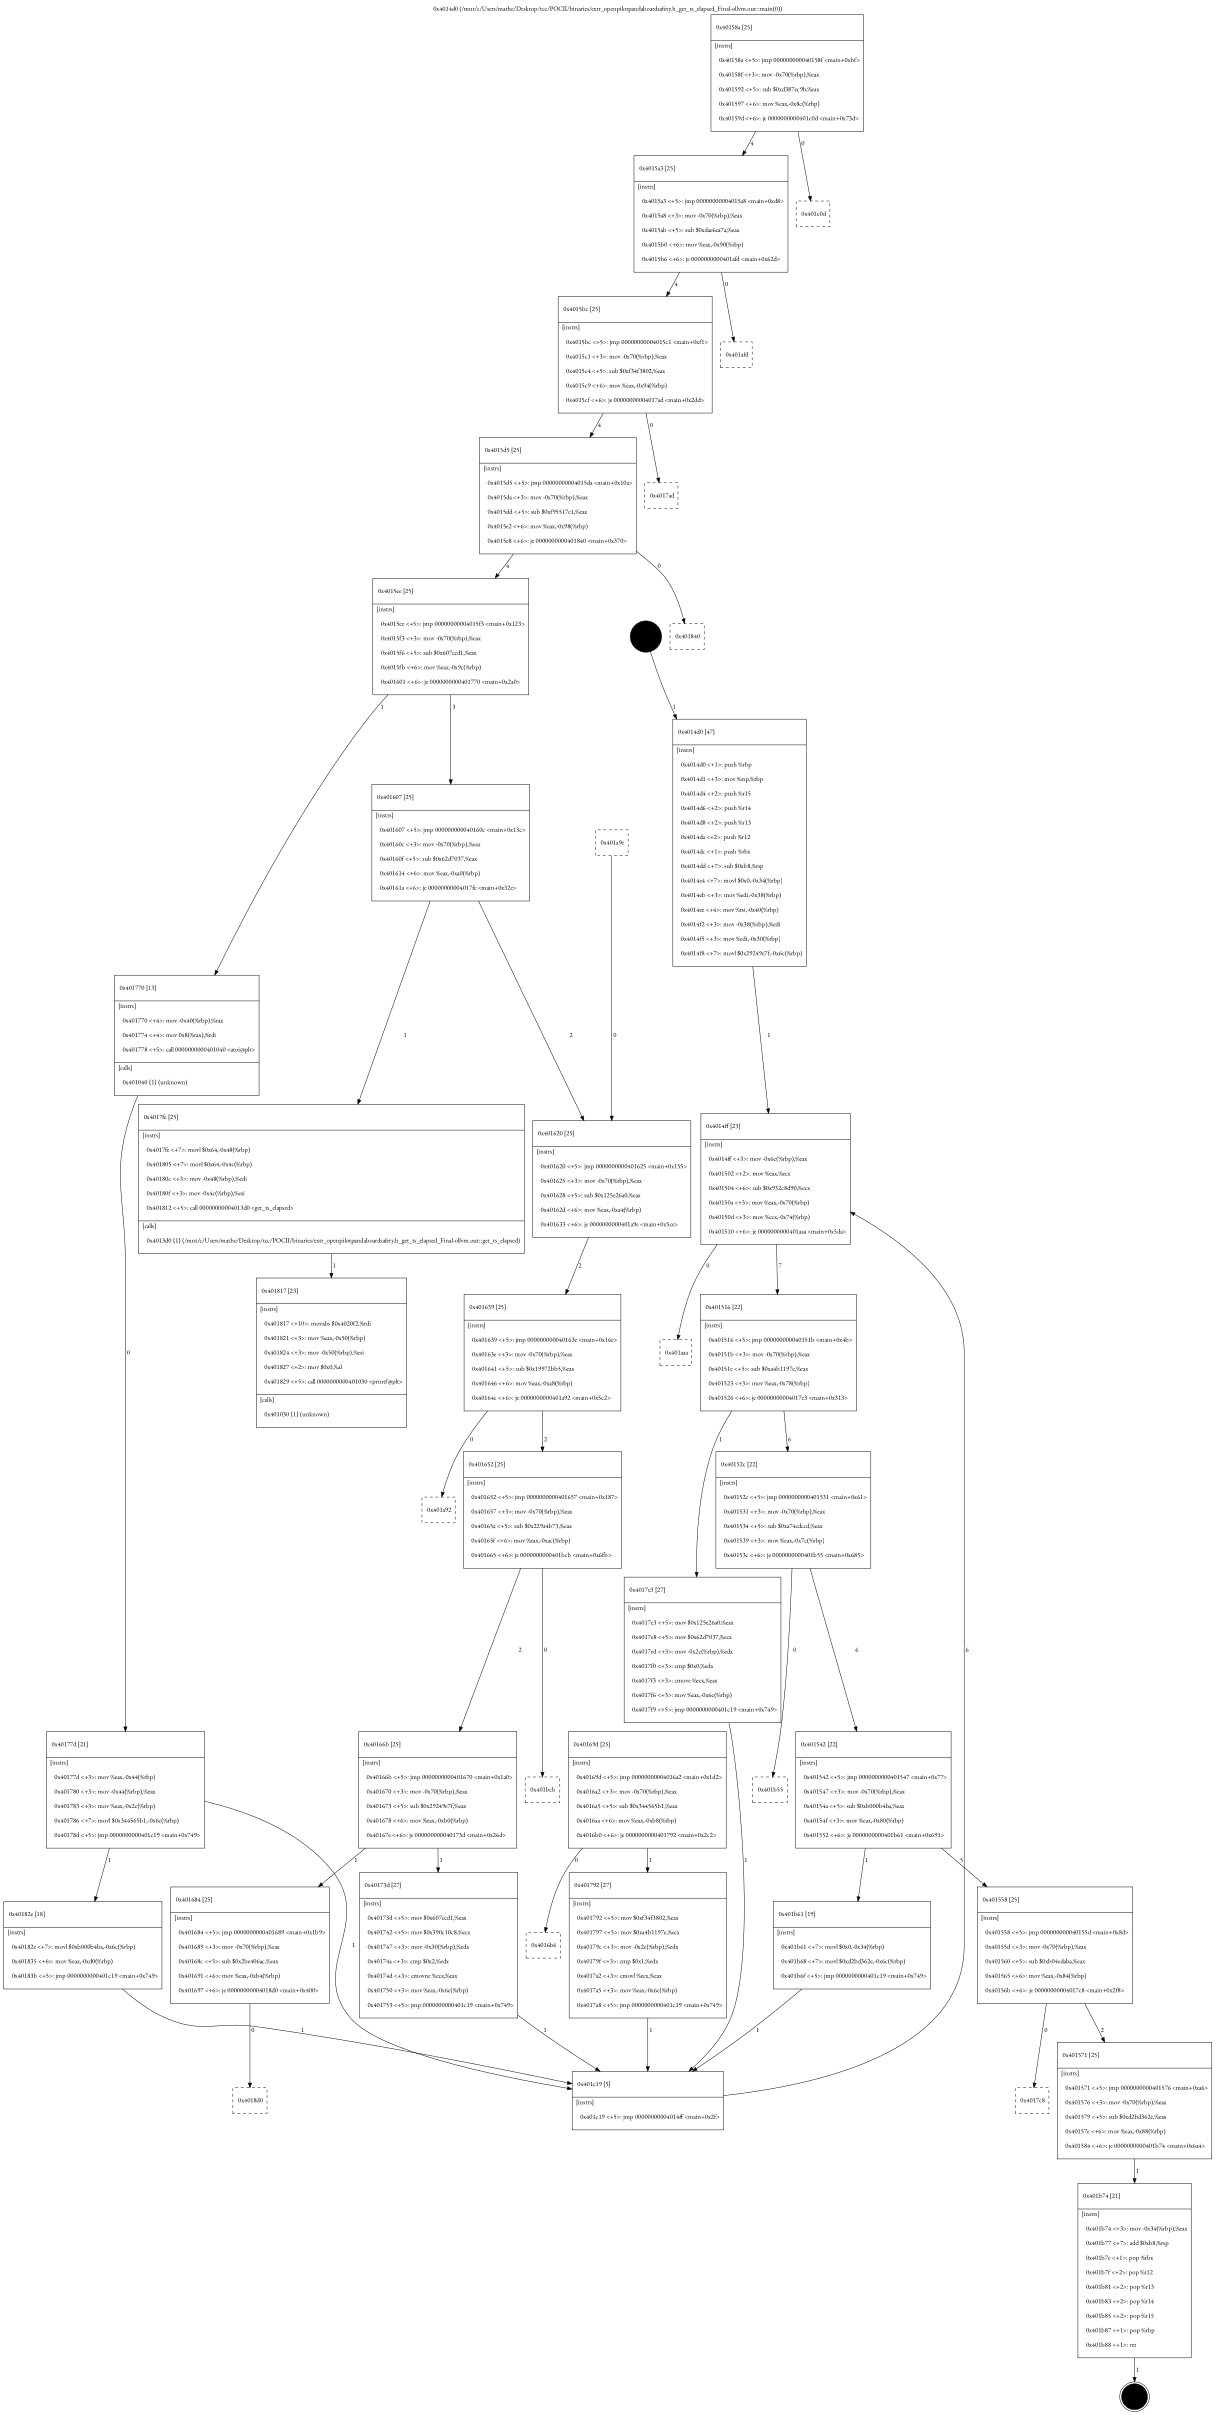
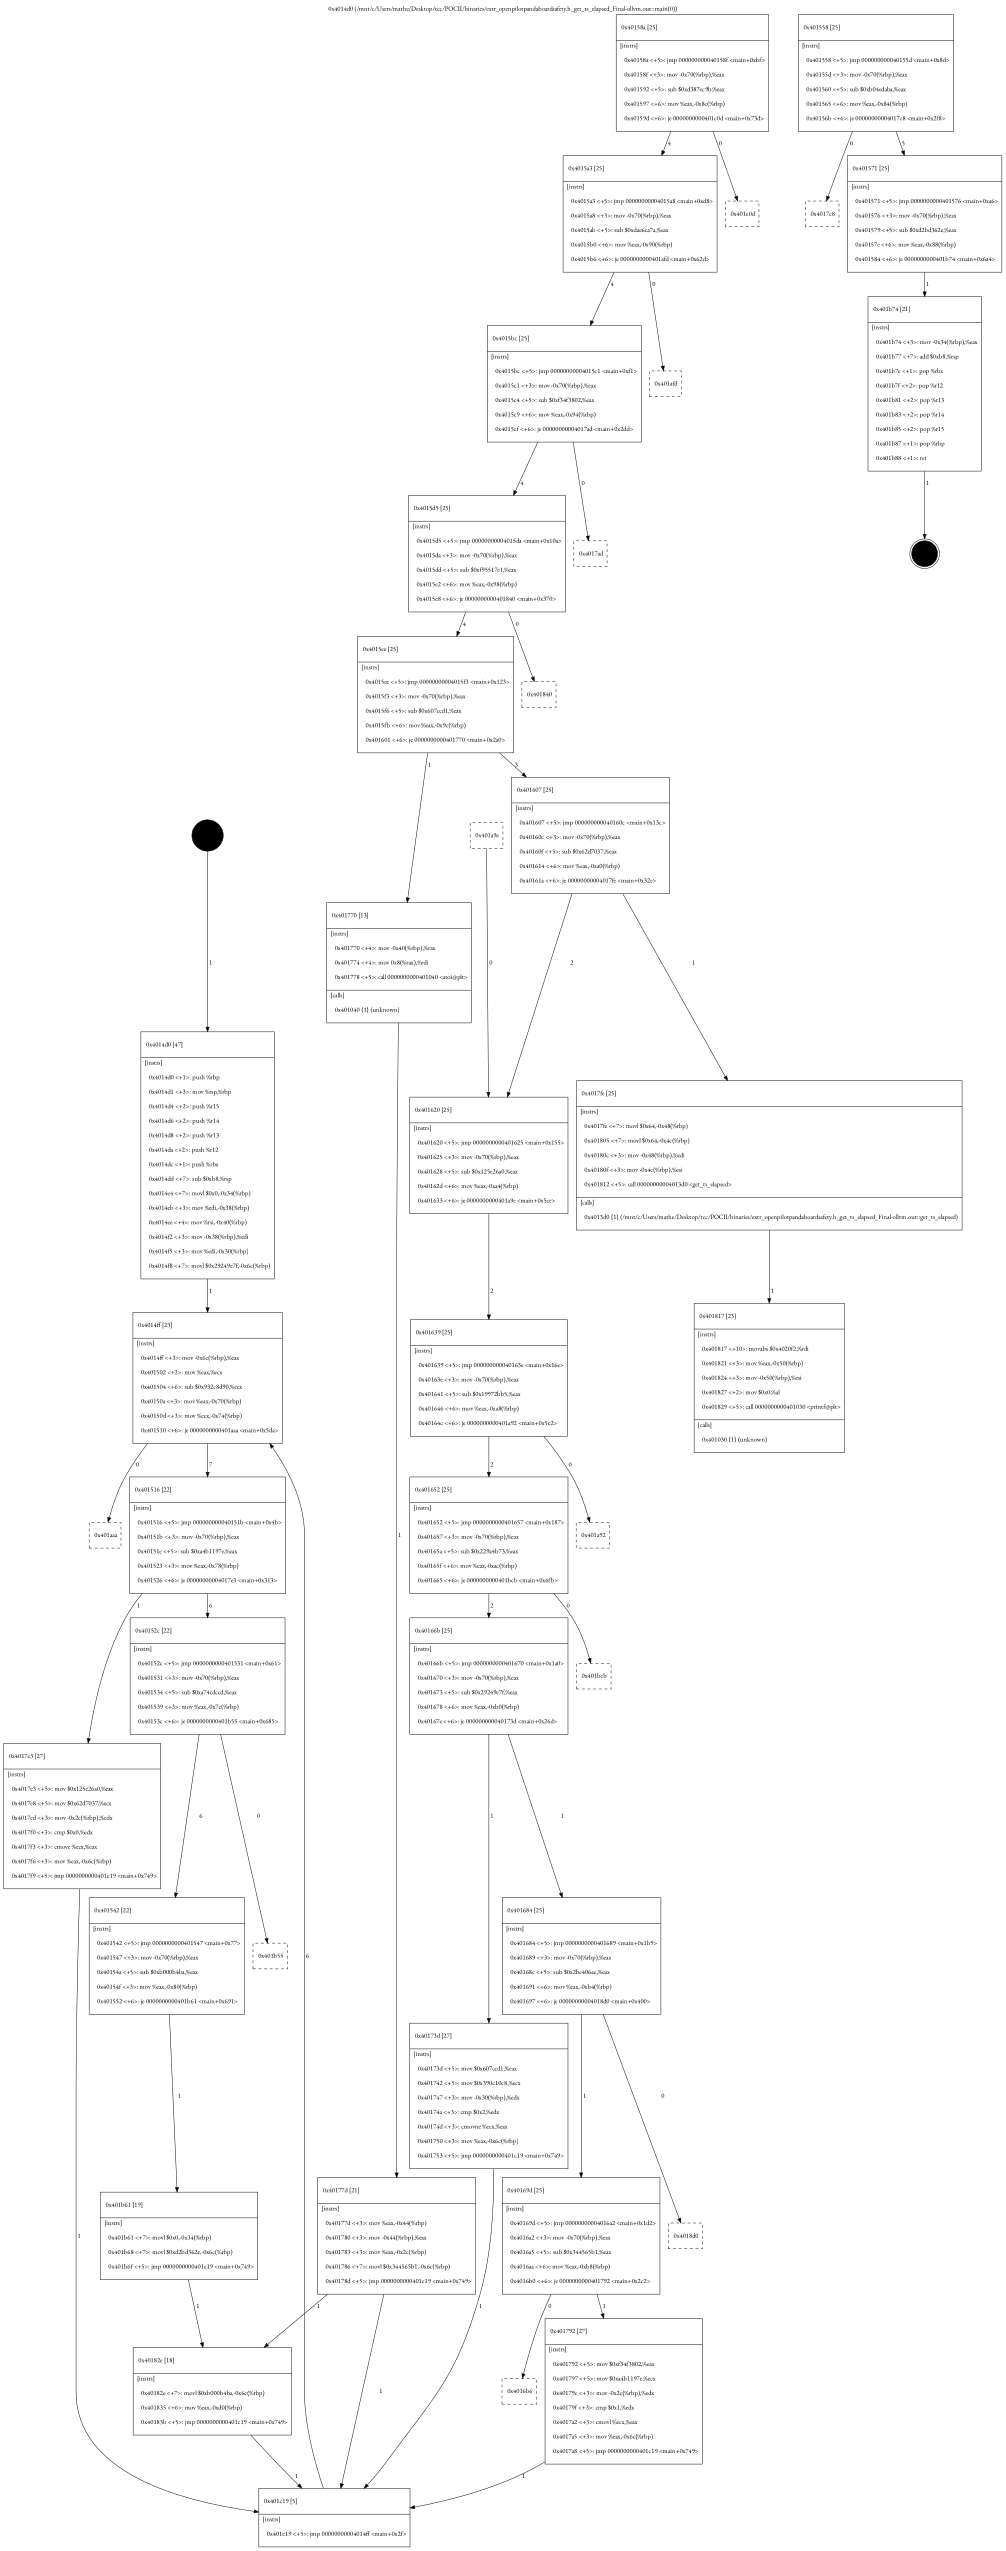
(128, 1353) -> (399, 1535)
(961, 1865) -> none
(750, 2030) -> (195, 2311)
(1102, 2030) -> (903, 143)
none -> (581, 2094)
